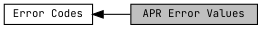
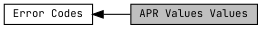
(194, 14) -> (194, 14)
